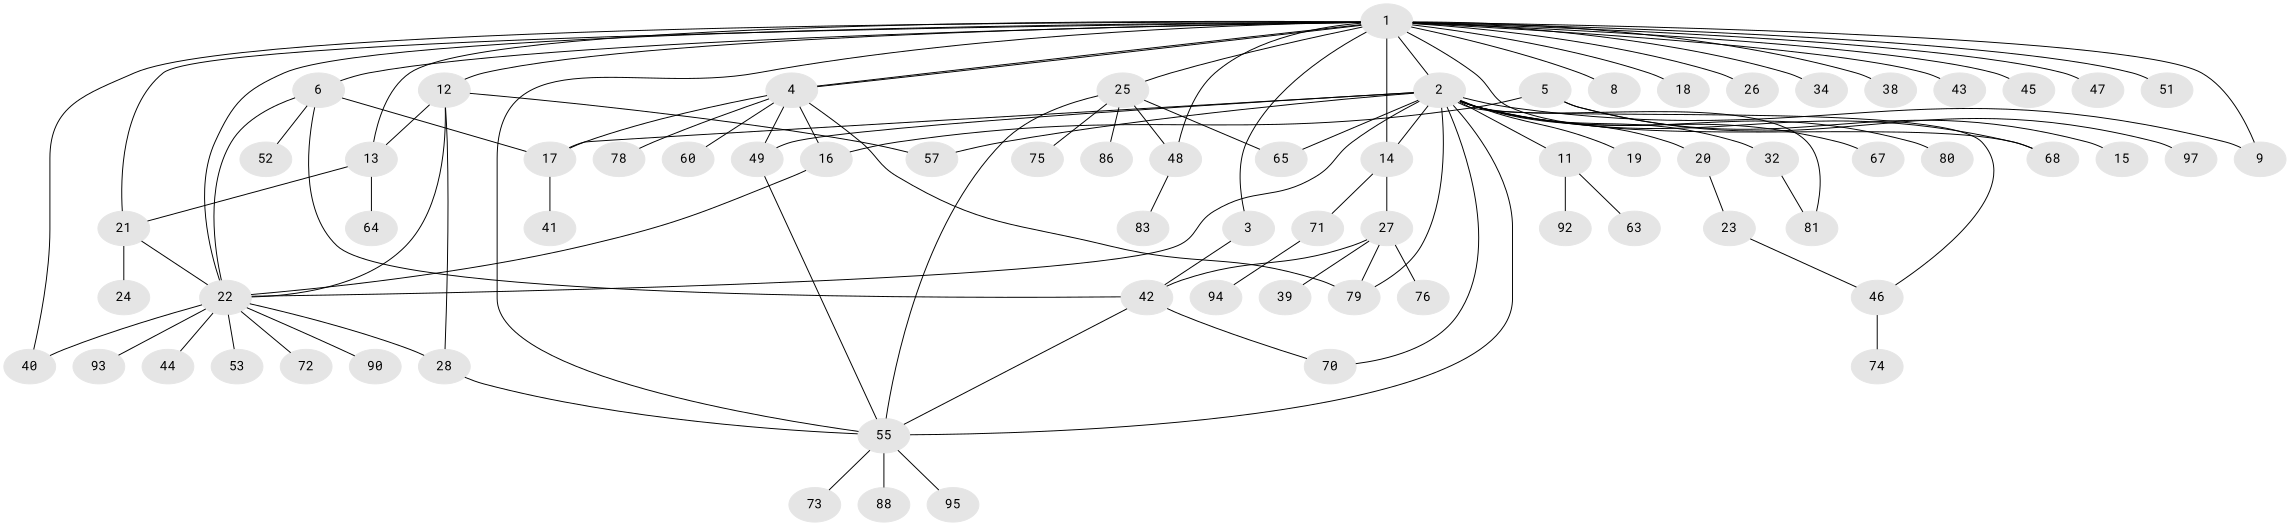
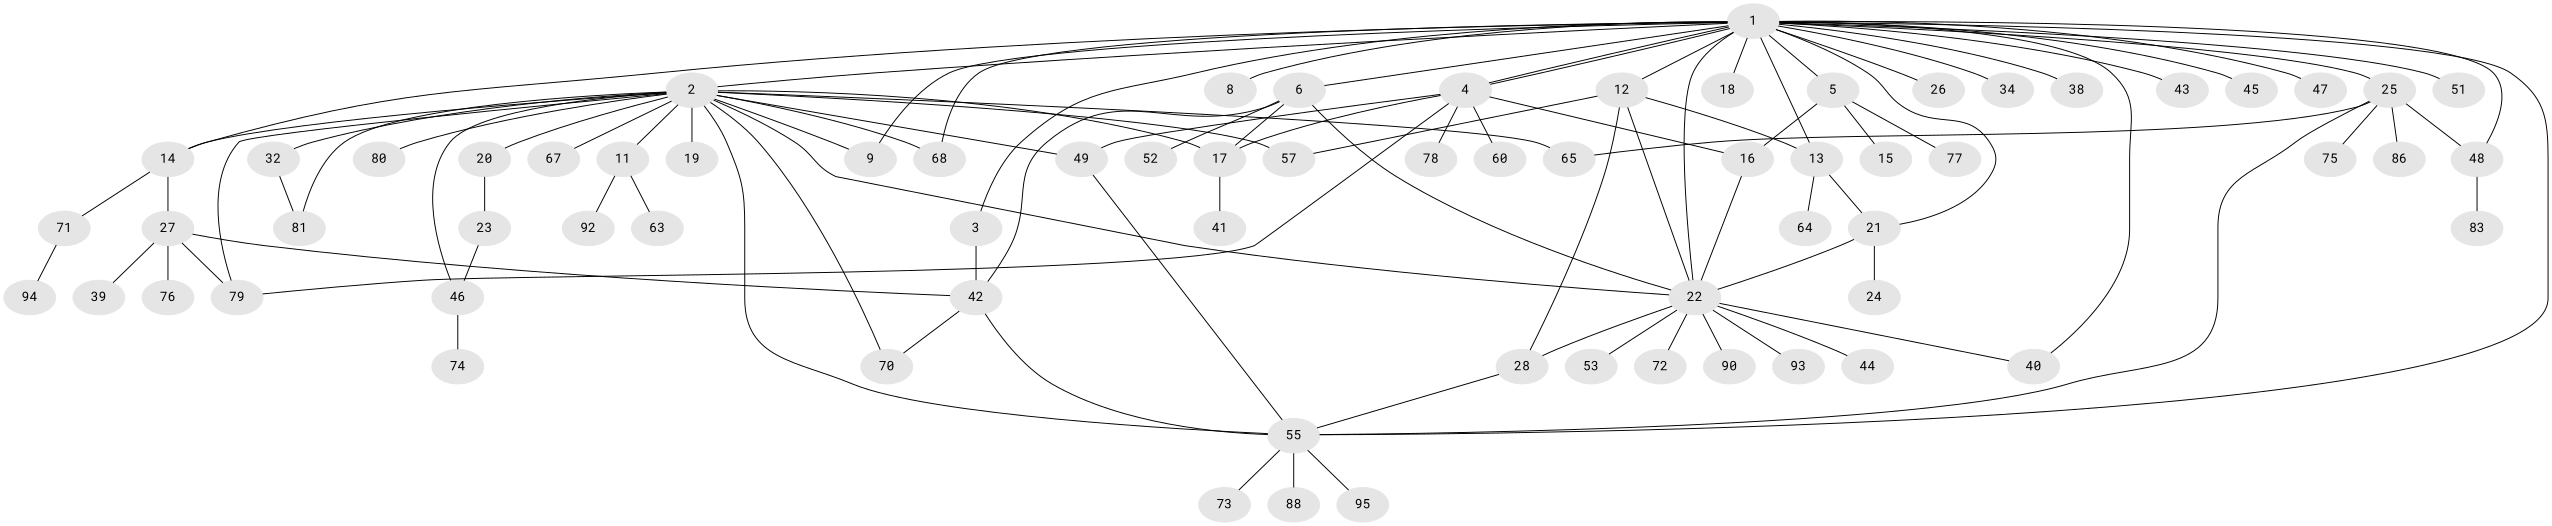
none -> (1793, 56)
(2191, 159) -> (1955, 159)
